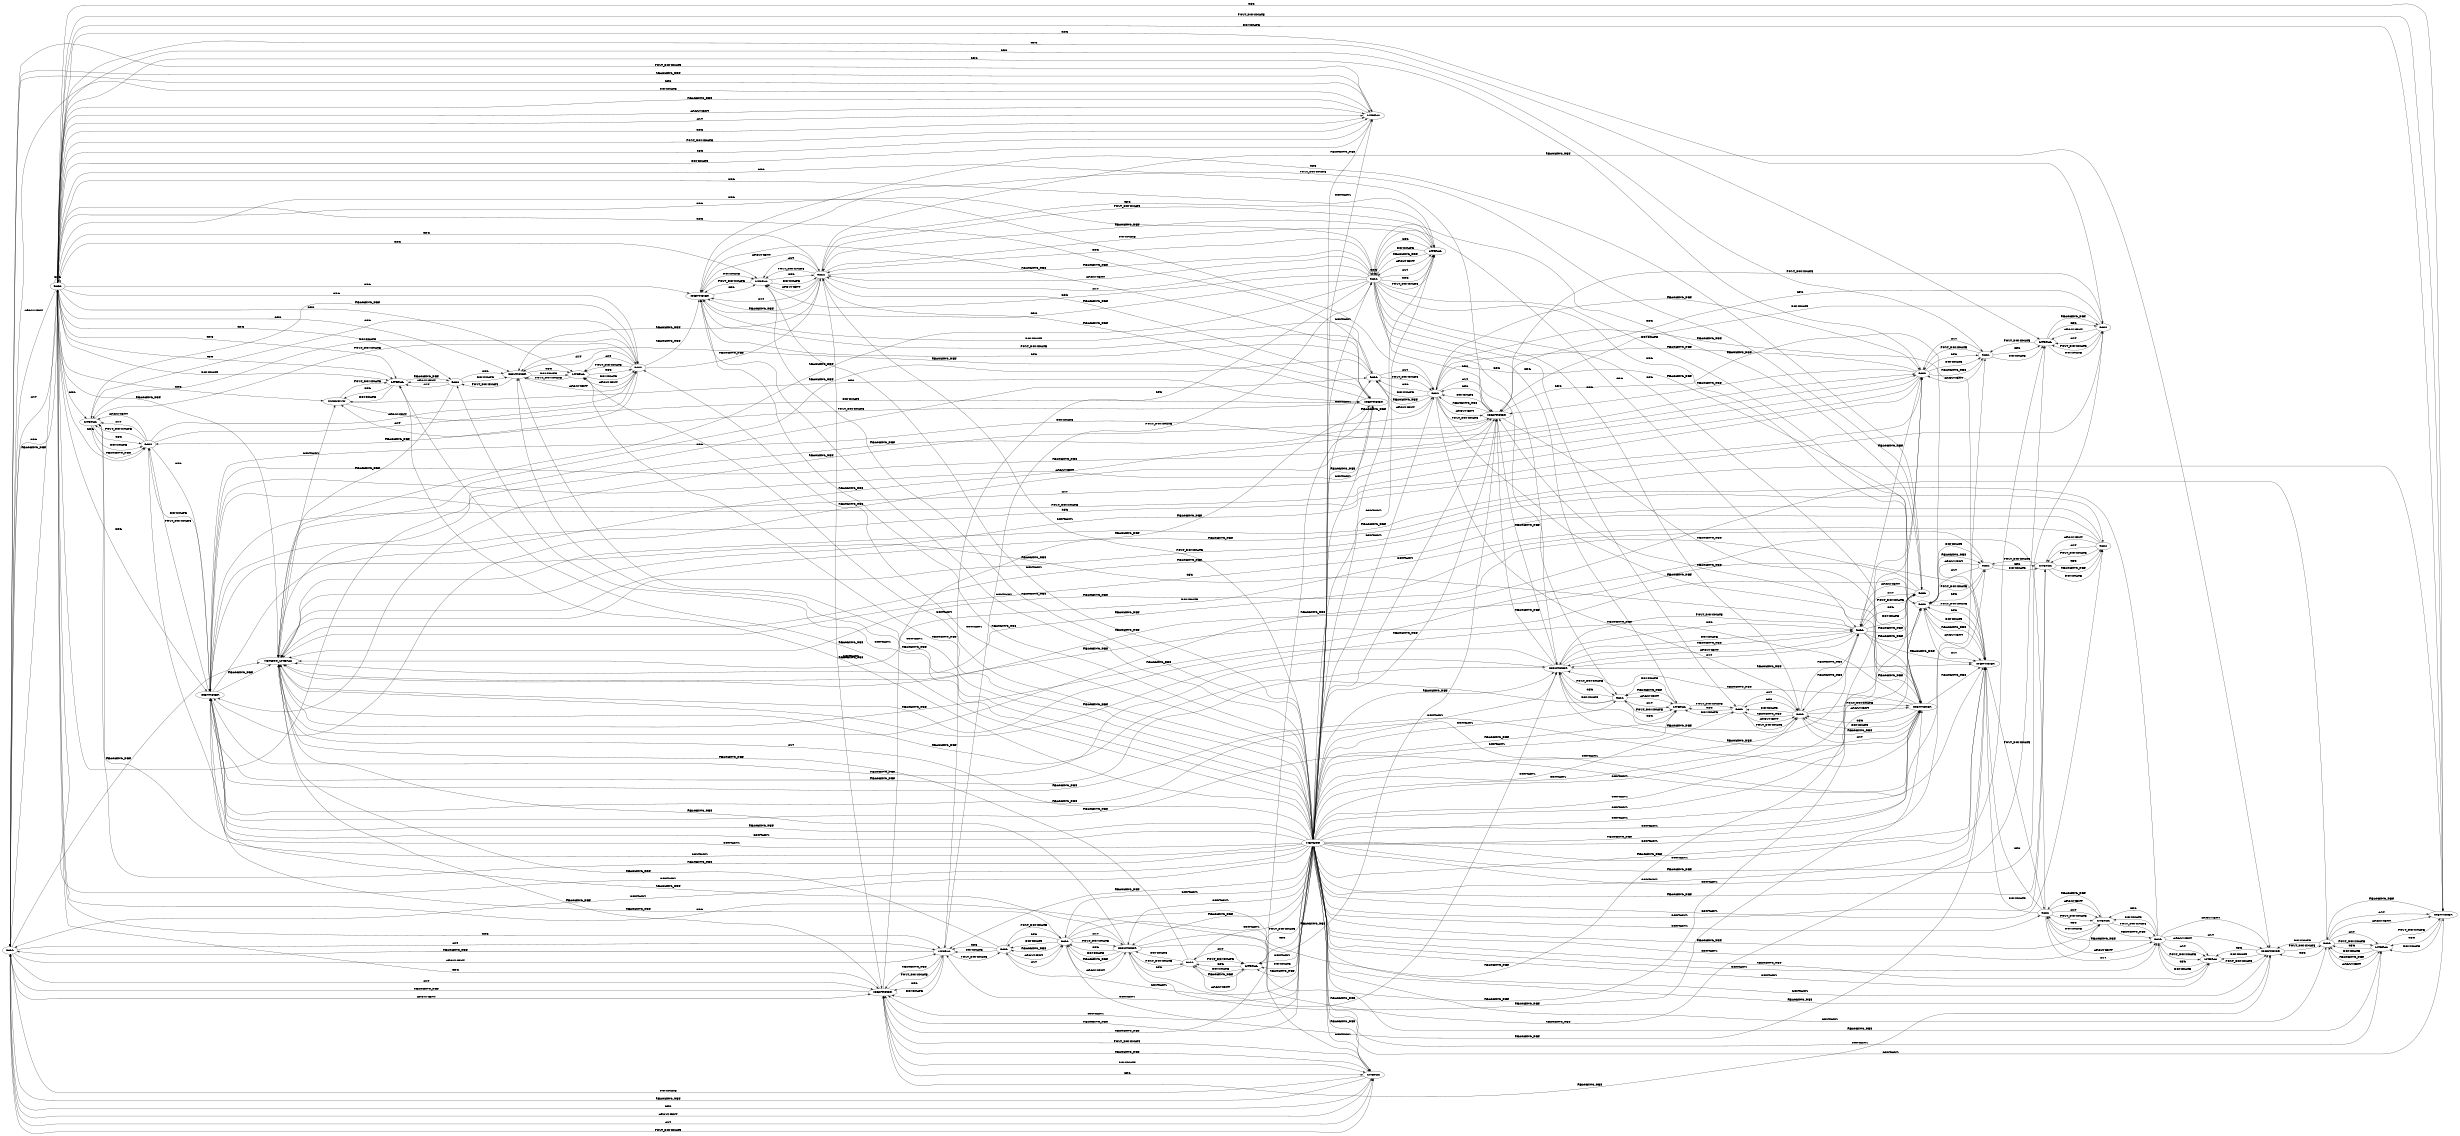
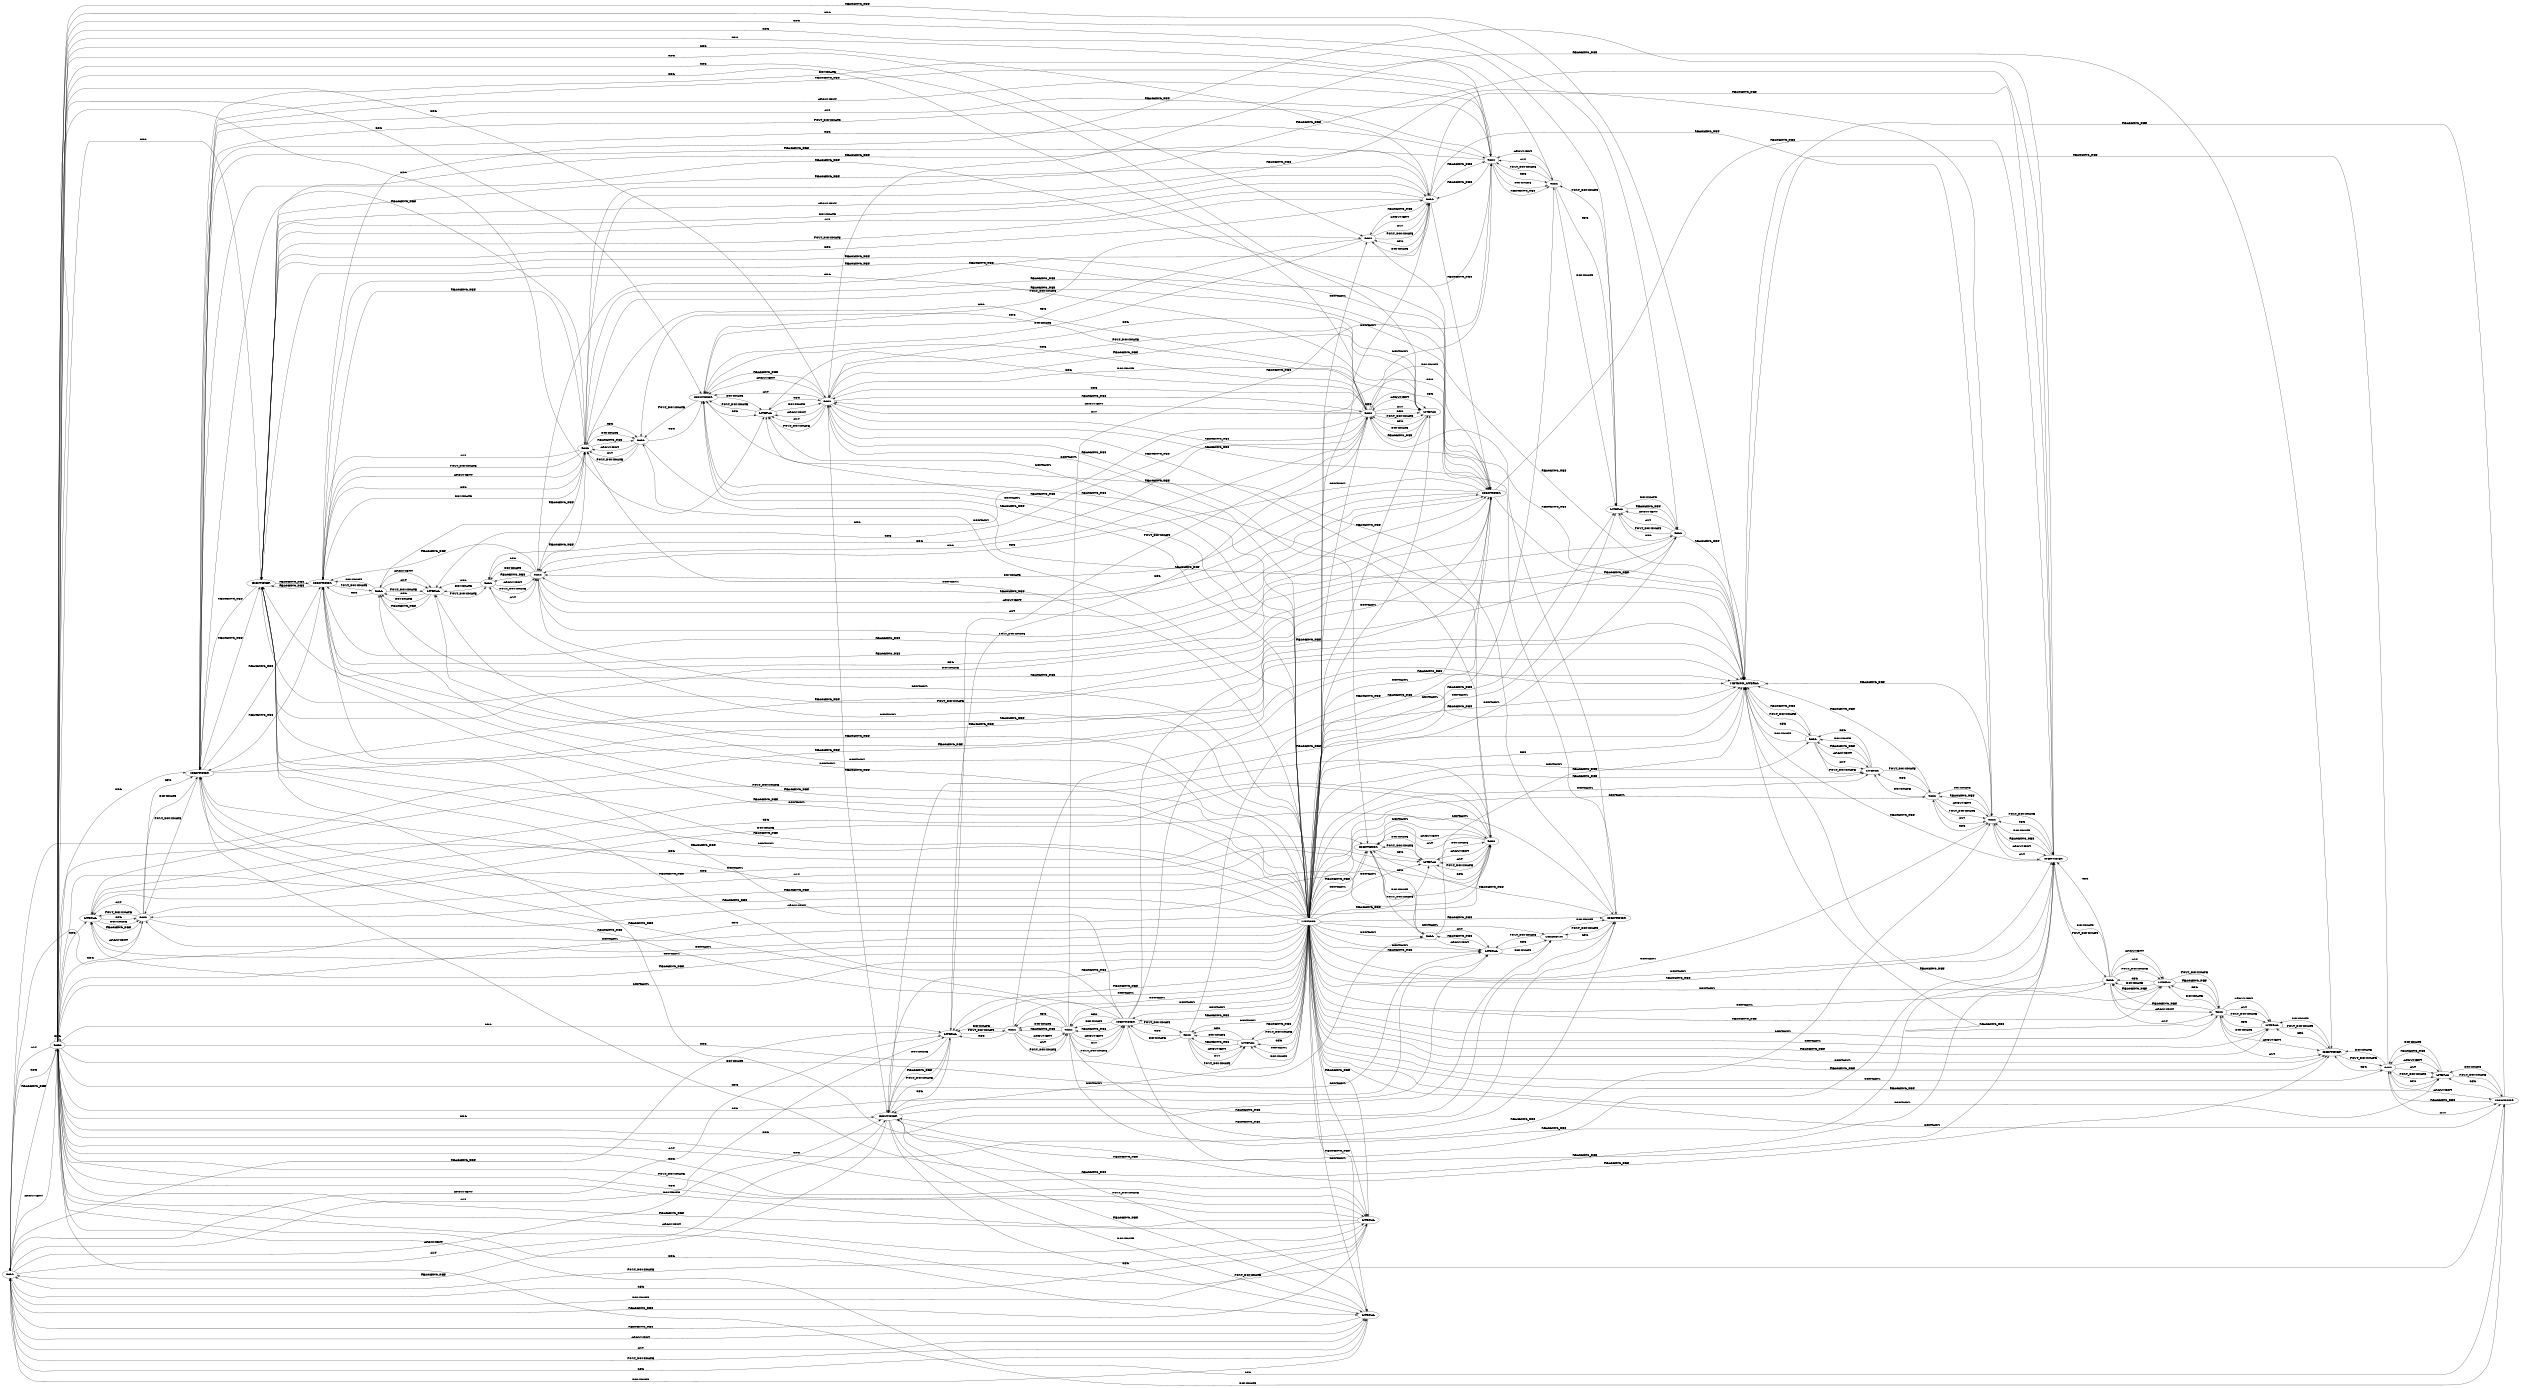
(296, 543) -> (1431, 927)
(791, 745) -> (1523, 752)
